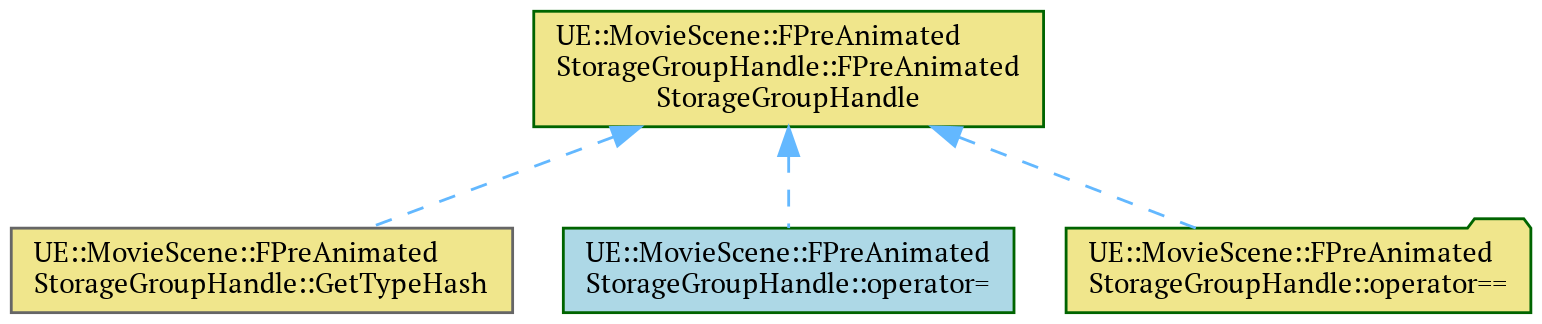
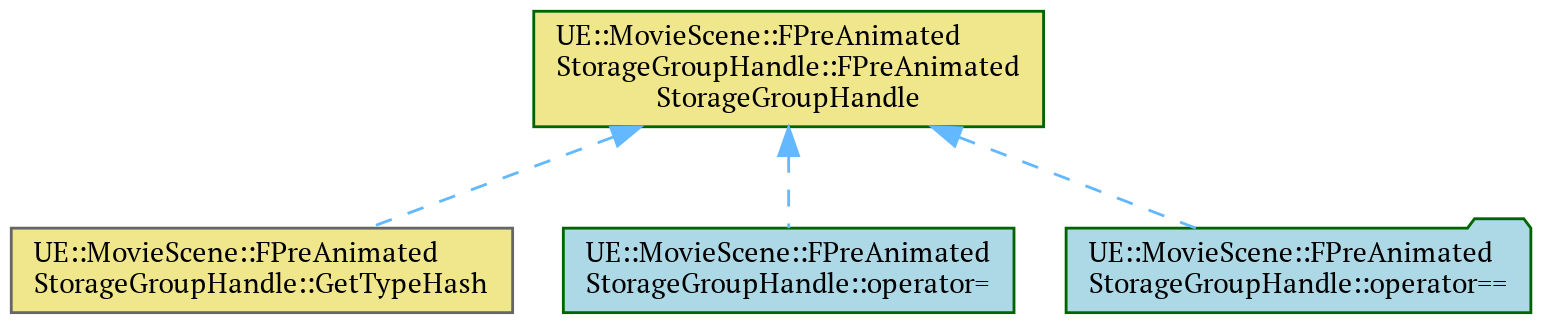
(1298, 270) -> (1298, 270)
